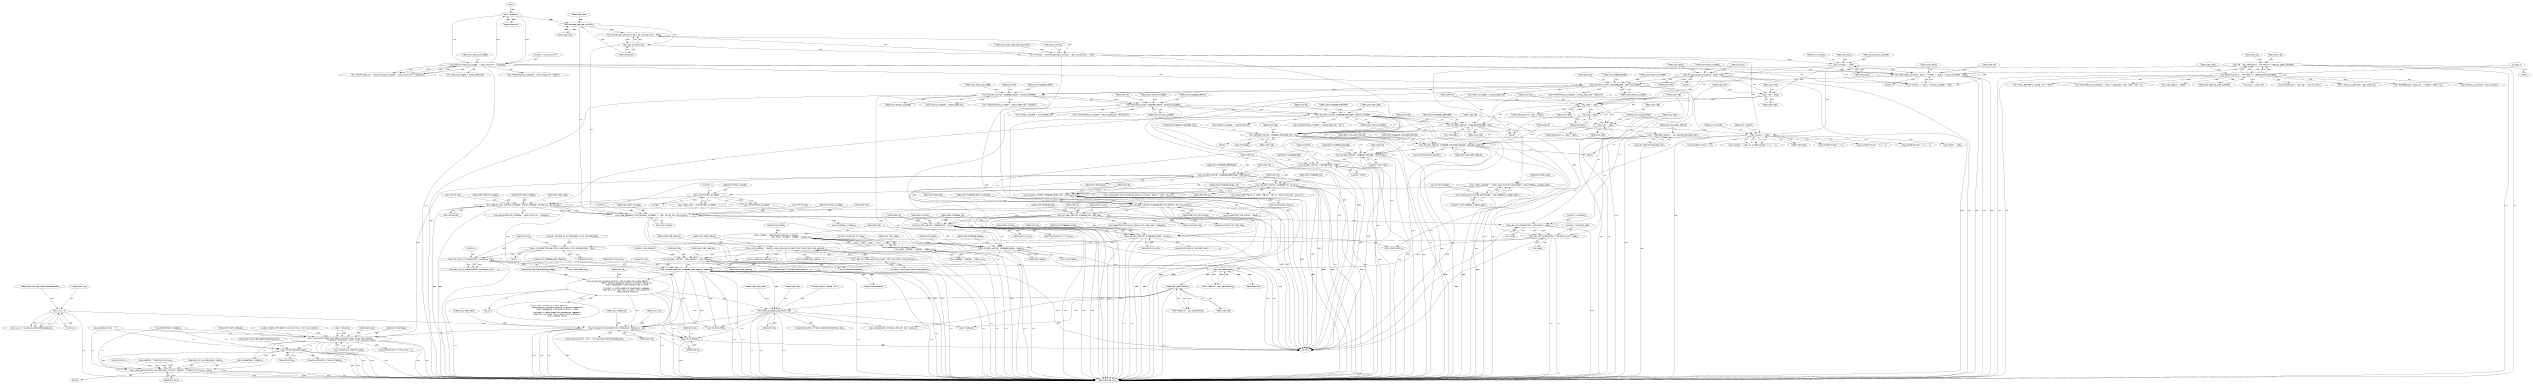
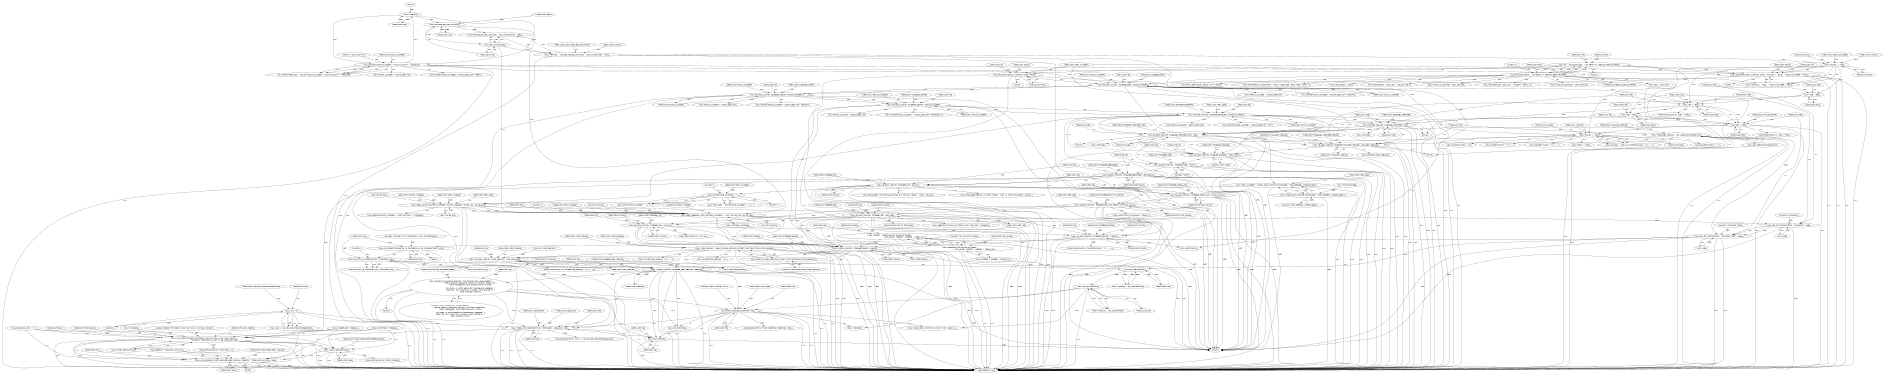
(1744, 83) -> none
(1177, 287) -> (1088, 287)
(349, 350) -> (123, 350)
(267, 354) -> (329, 337)
